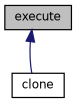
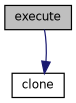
(30, 58) -> (46, 45)
